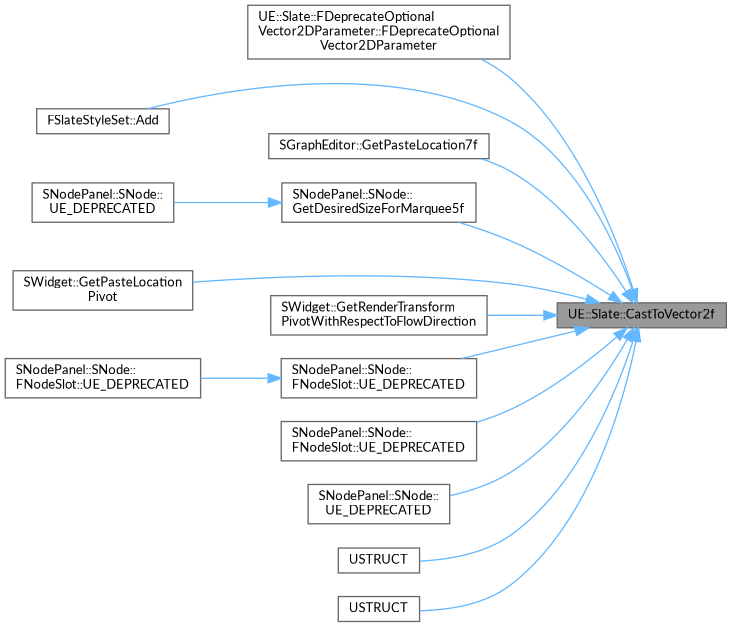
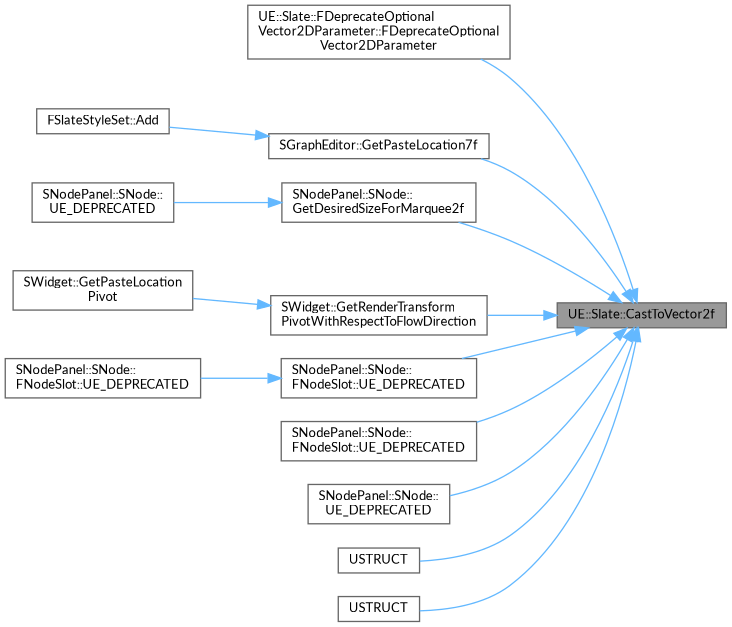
(436, 95) -> (213, 131)
(379, 203) -> (379, 203)
(390, 276) -> (225, 301)
